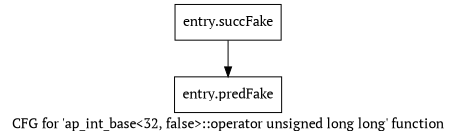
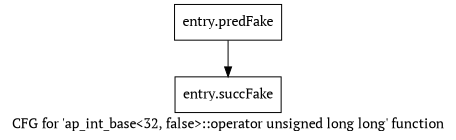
(228, 54) -> (228, 54)
